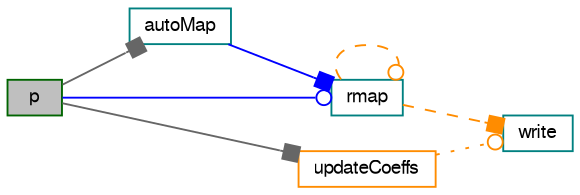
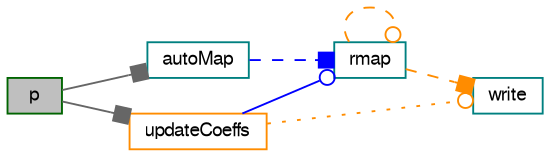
(271, 61) -> (282, 60)
(189, 98) -> (281, 97)
